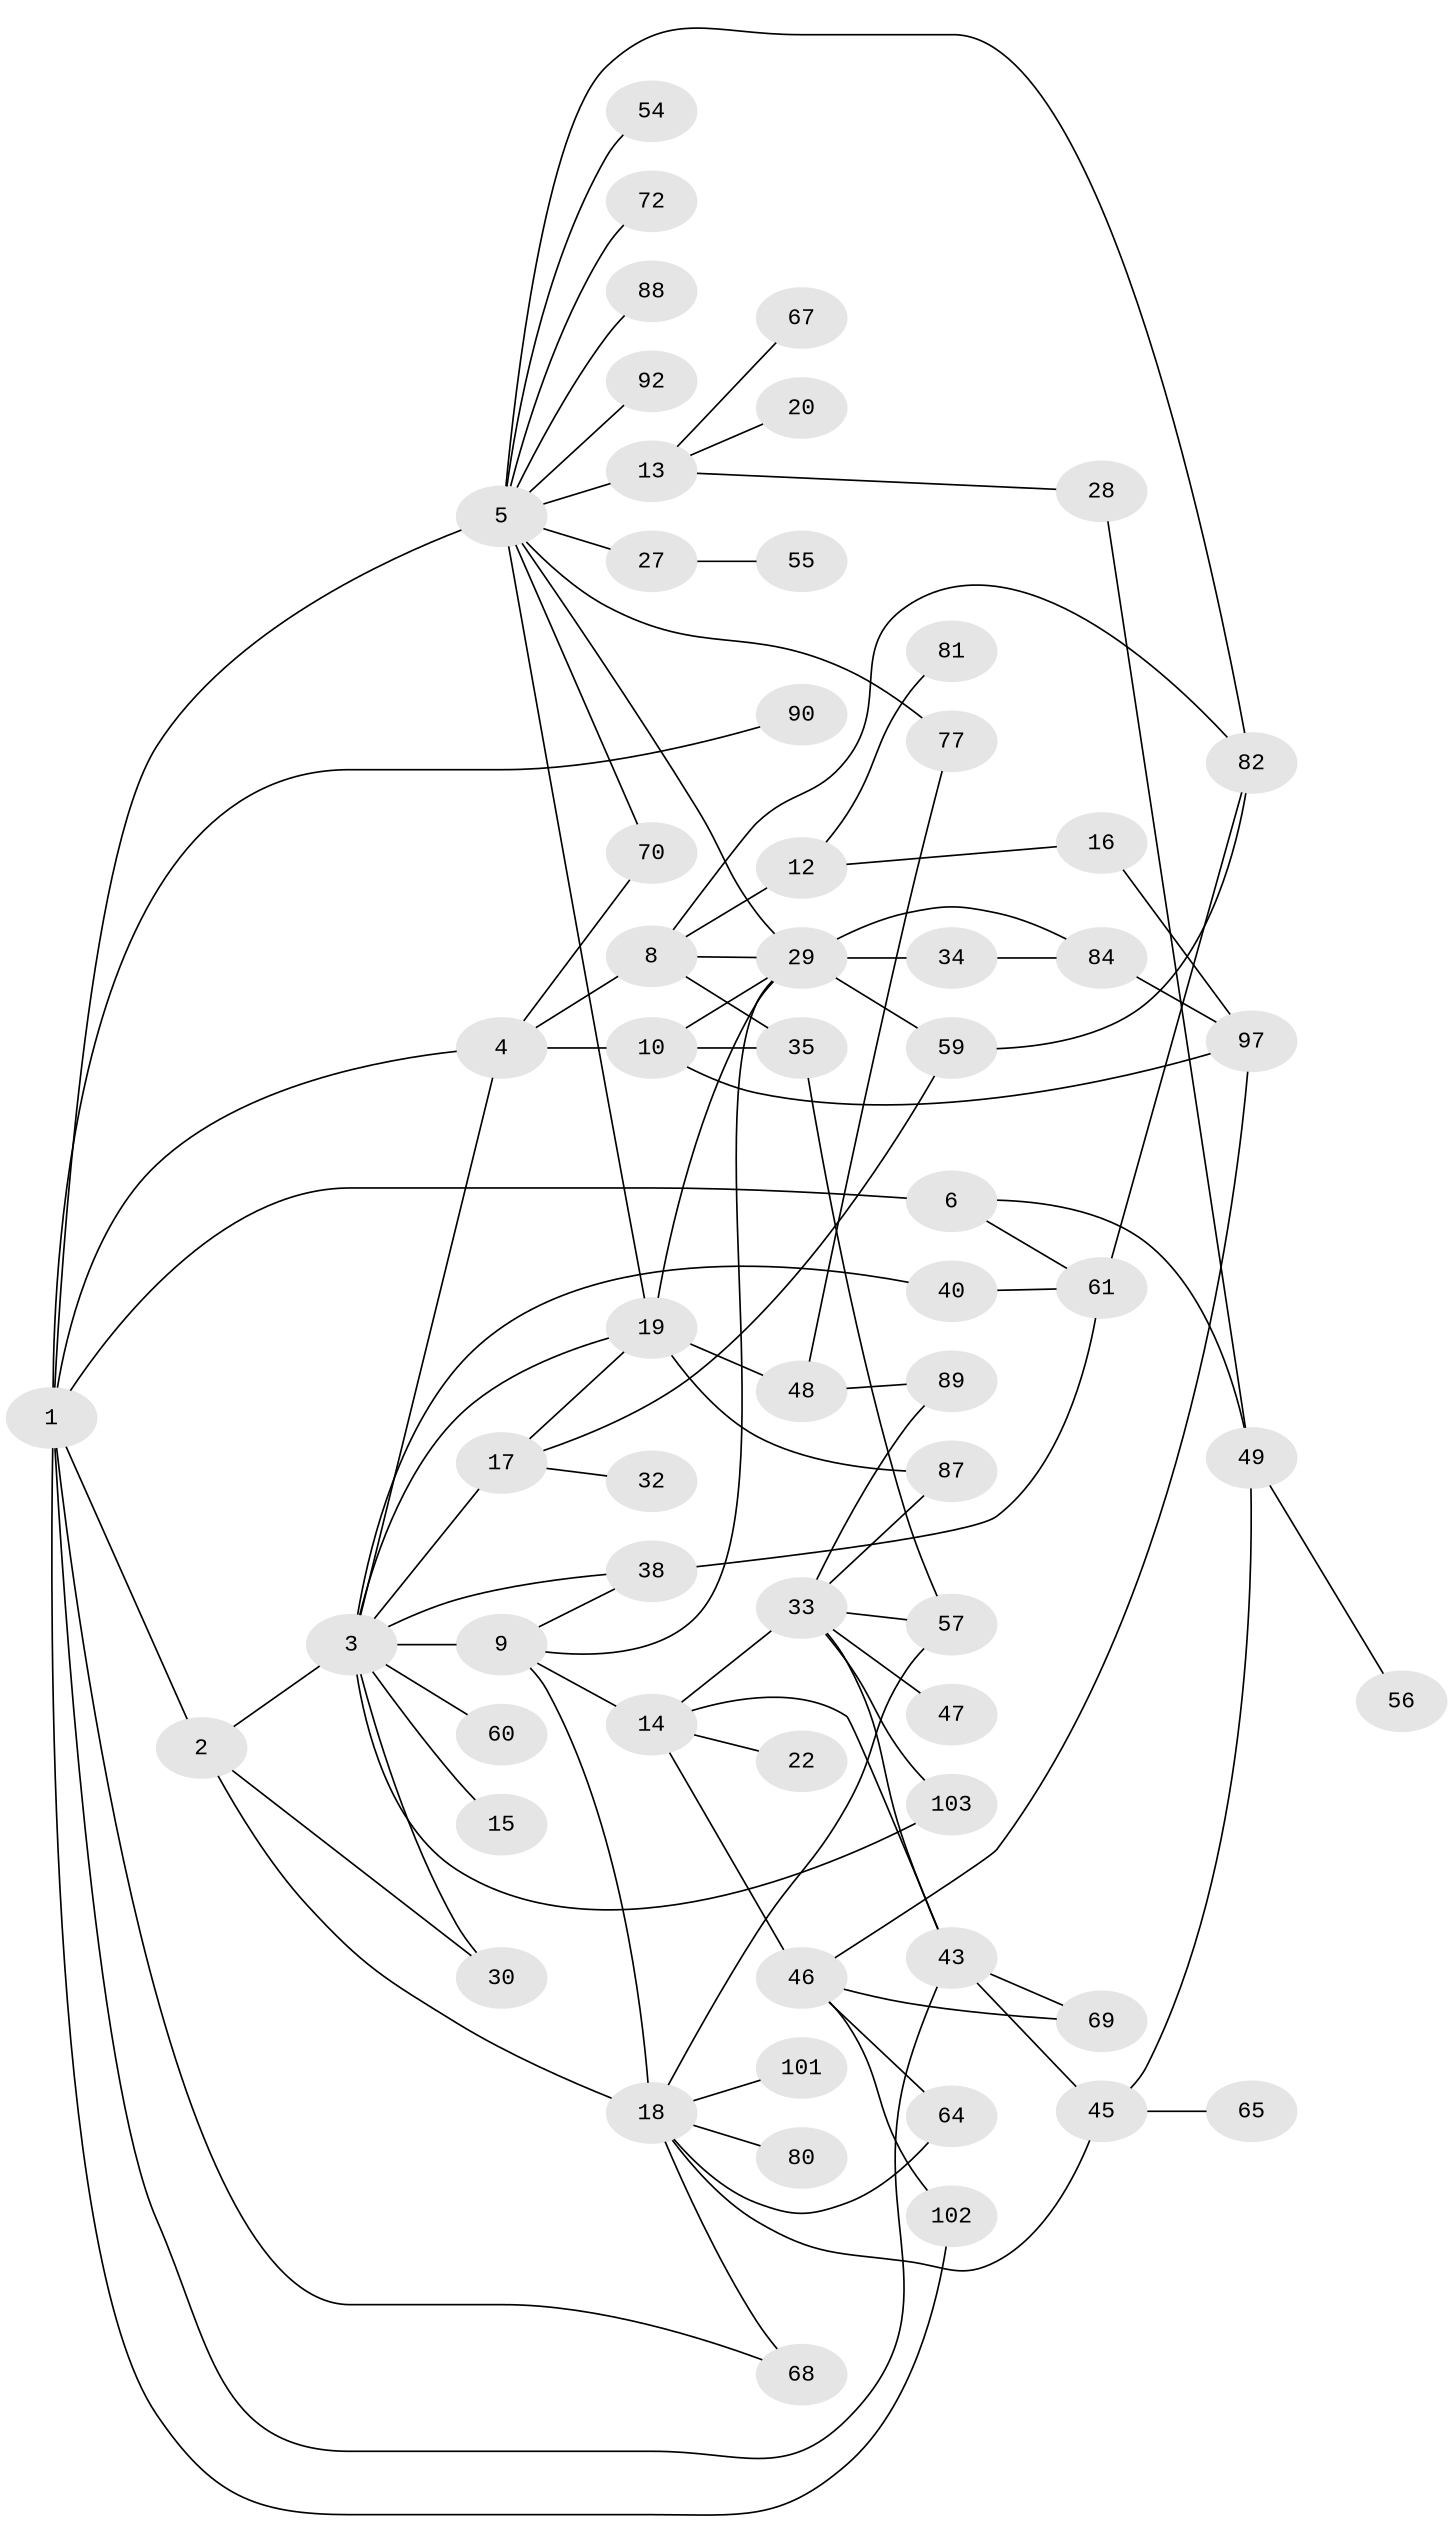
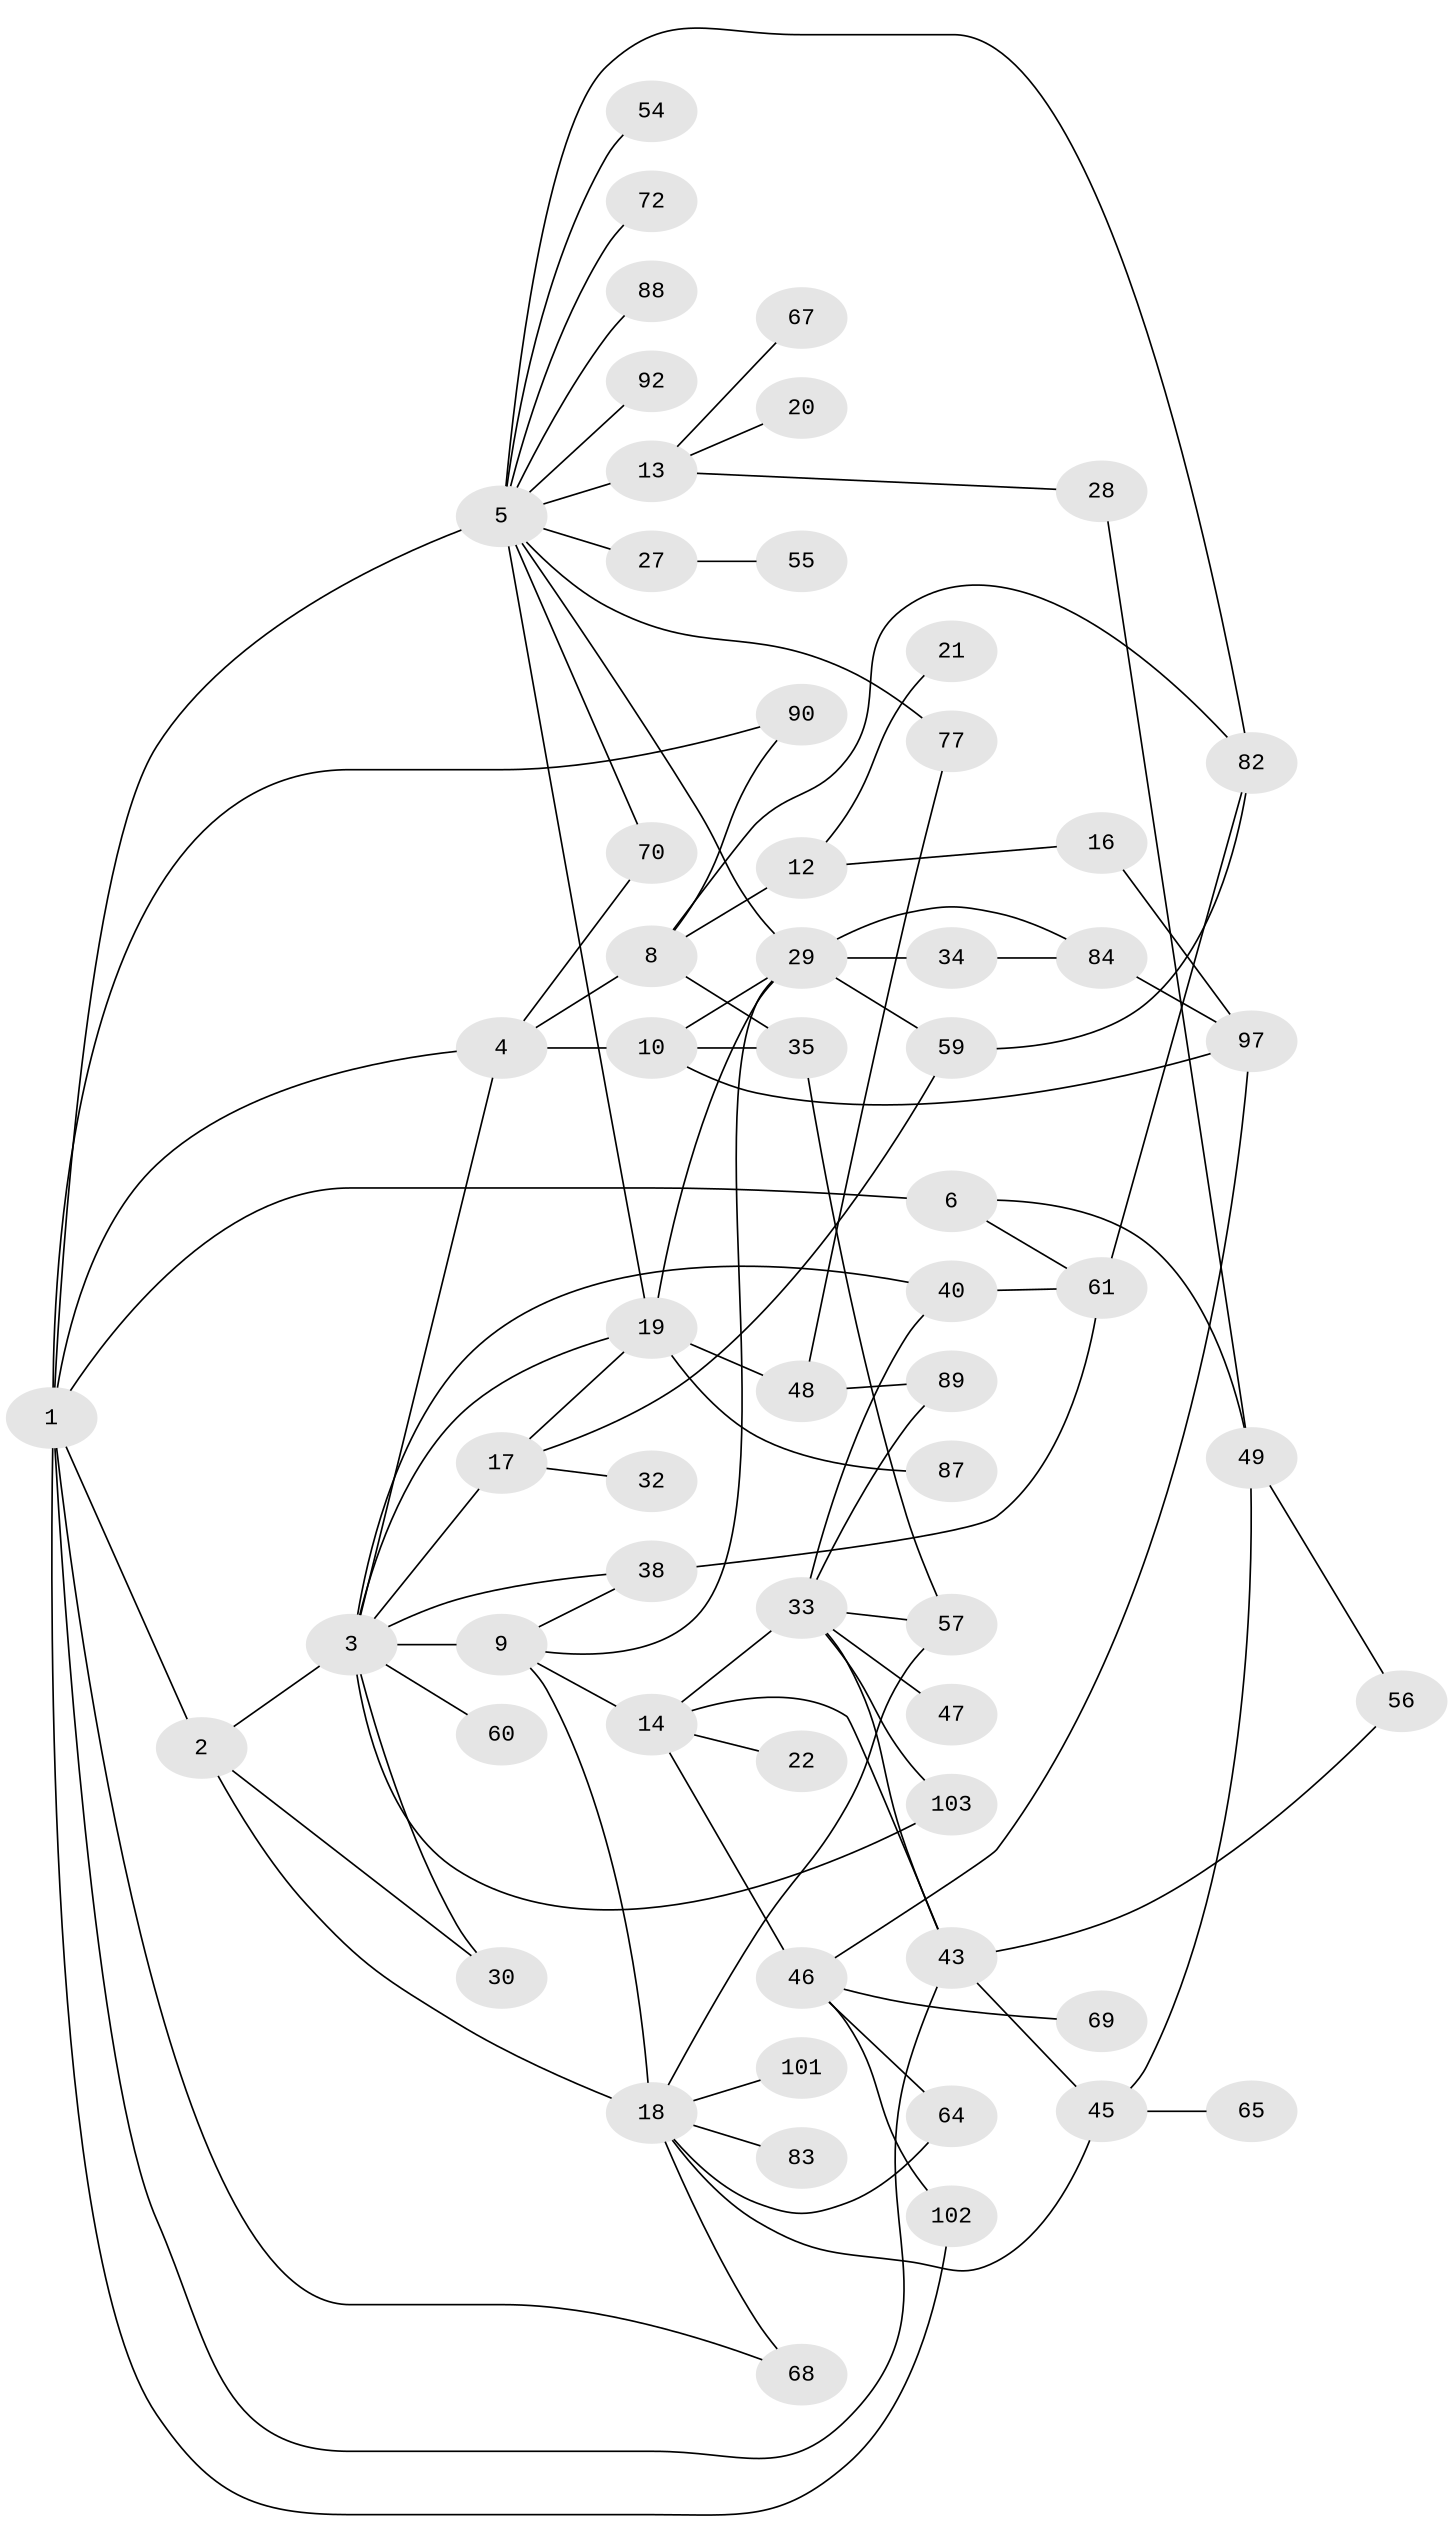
(952, 651) -> (952, 651)
(727, 957) -> (725, 835)
(886, 1531) -> (855, 1441)
(502, 1825) -> none
(1027, 1990) -> (1194, 1877)
(802, 2158) -> (802, 2158)
